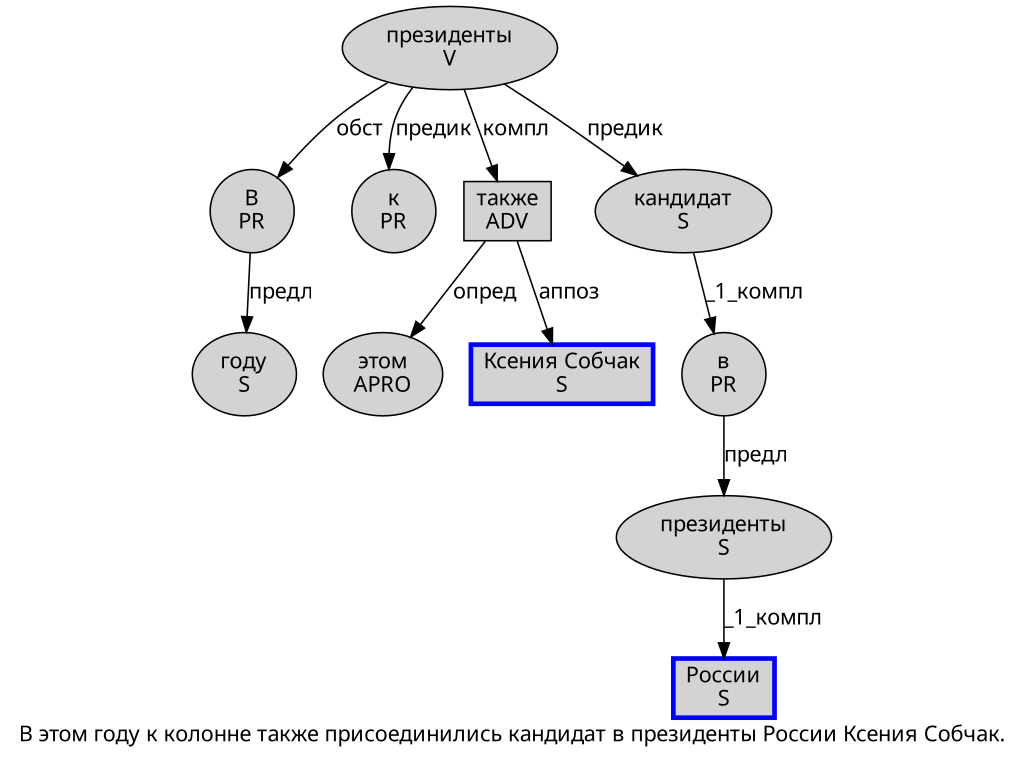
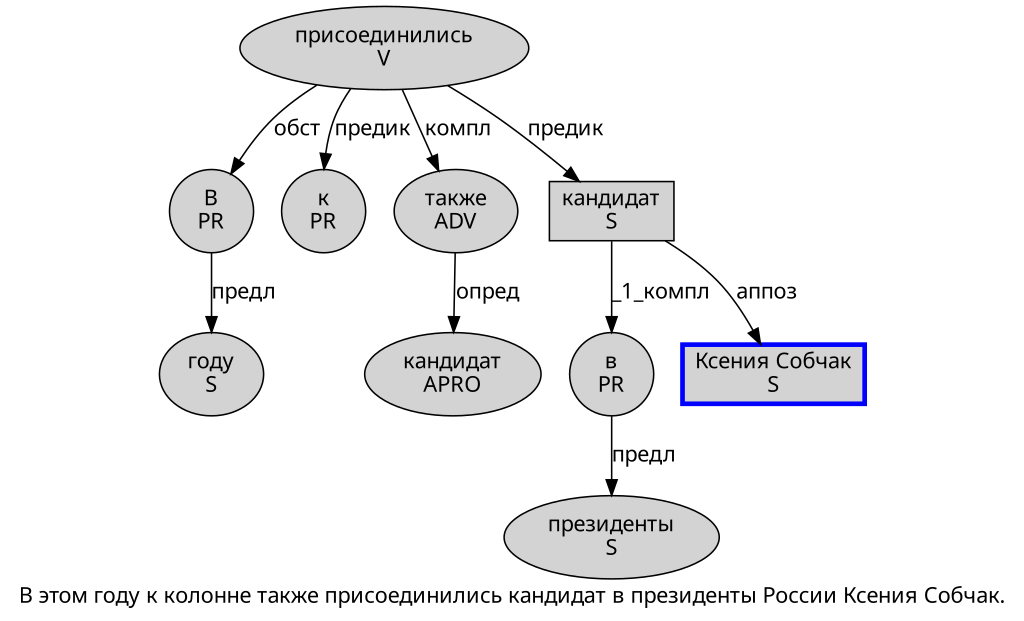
(450, 48) -> (384, 48)
(508, 211) -> (456, 211)
(683, 211) -> (612, 211)
(532, 285) -> (716, 279)
(383, 374) -> (453, 374)
(724, 688) -> none
